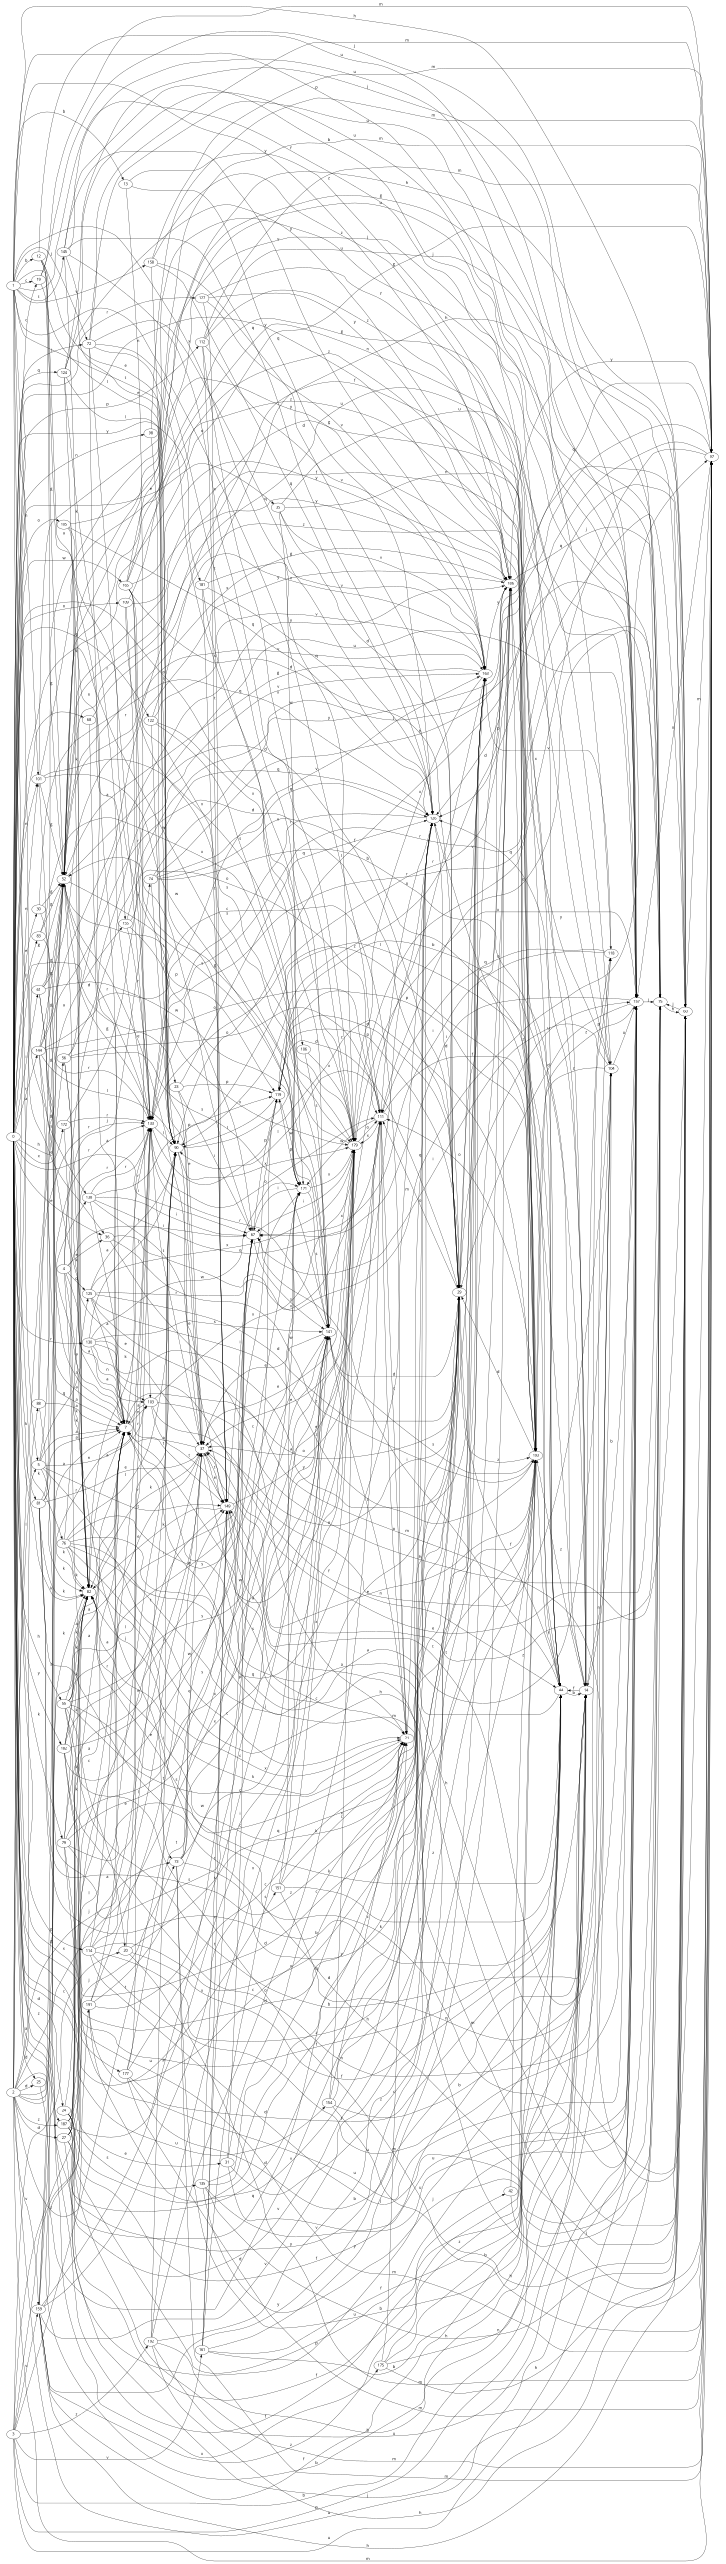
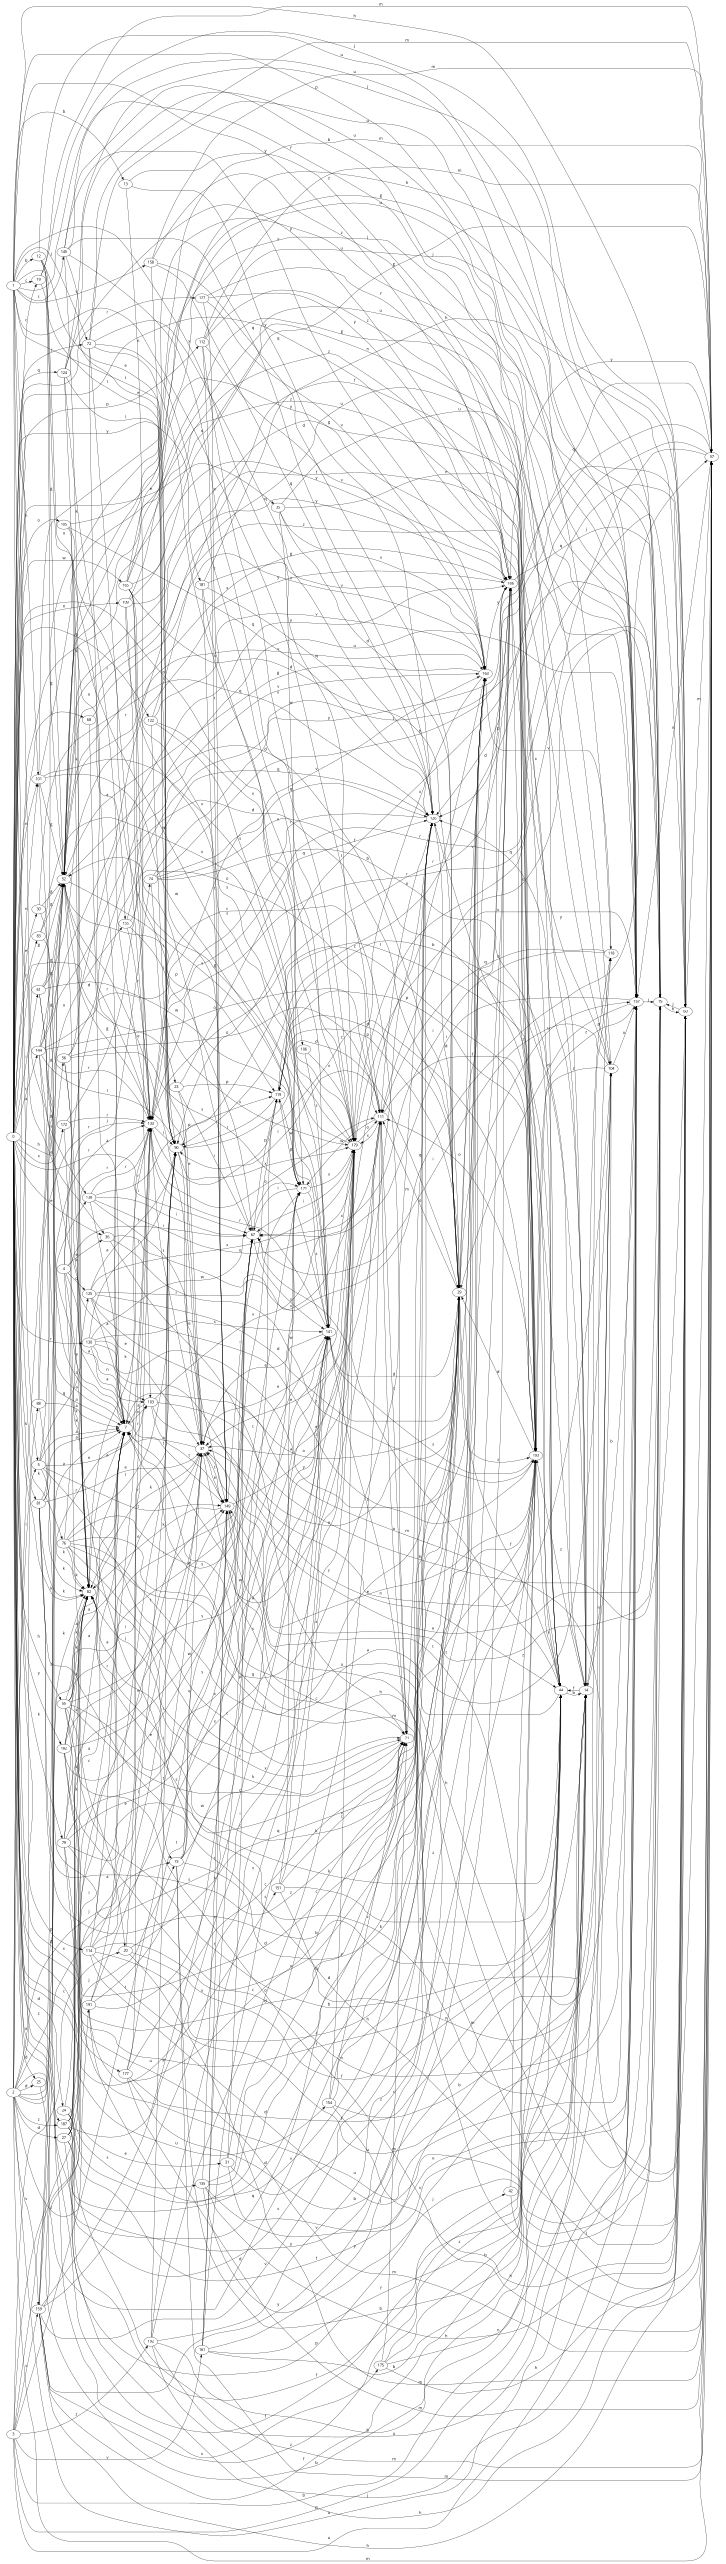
(151, 433) -> none
(625, 2120) -> (520, 413)
